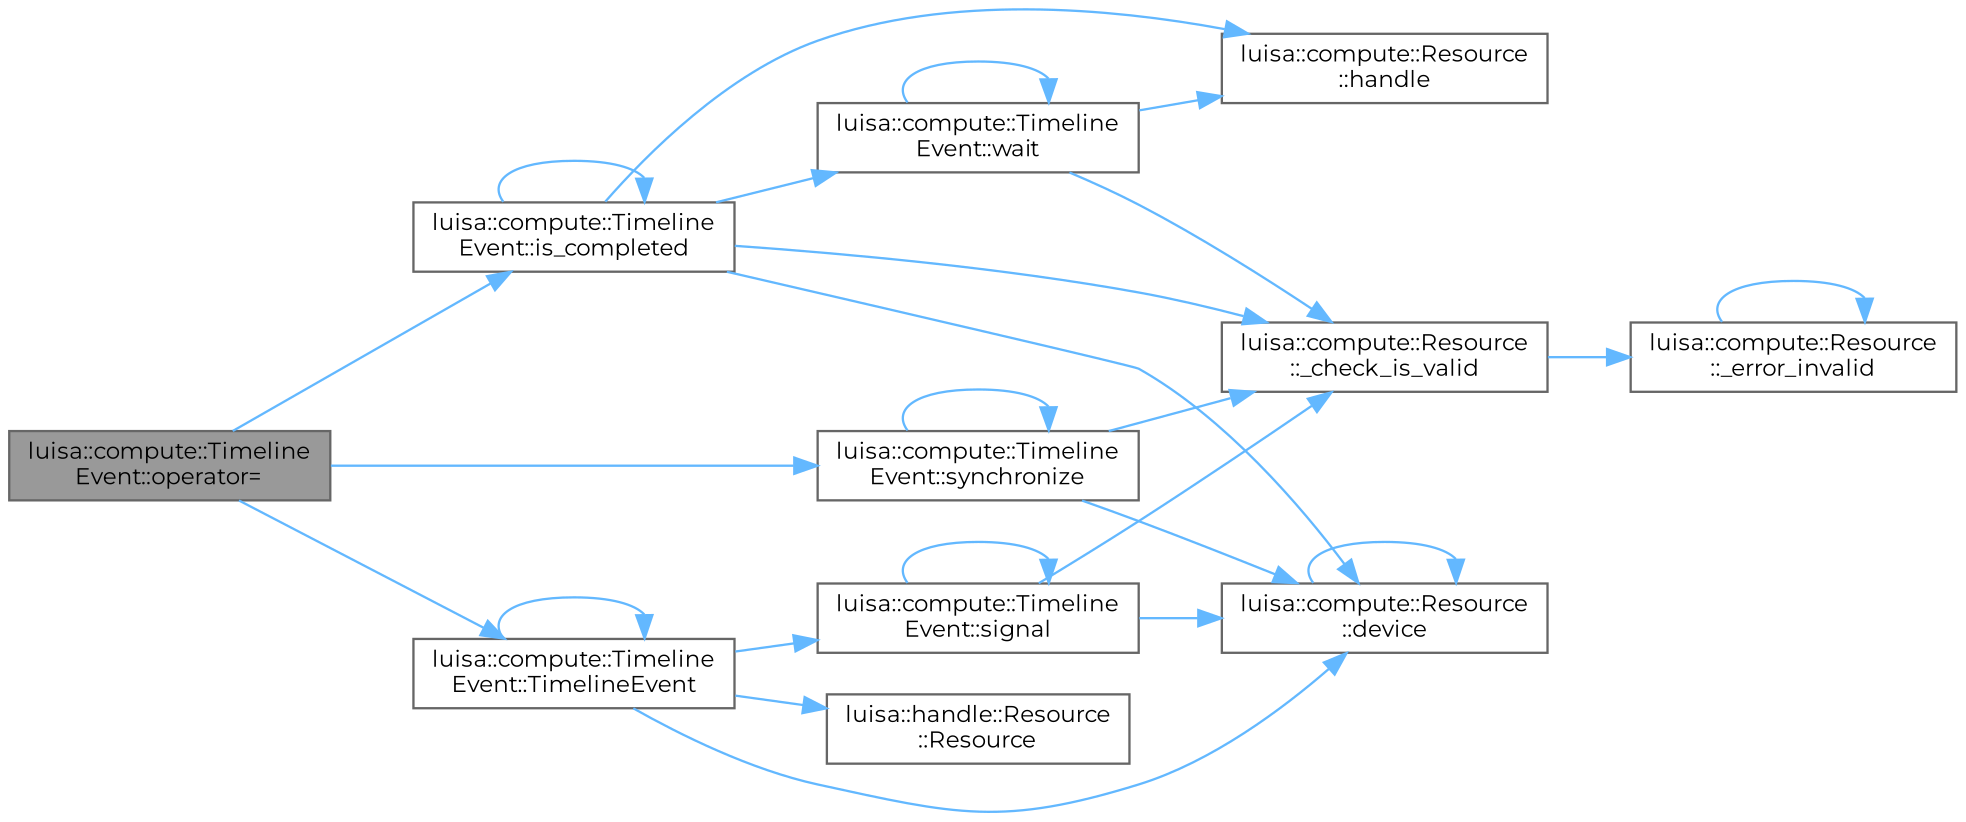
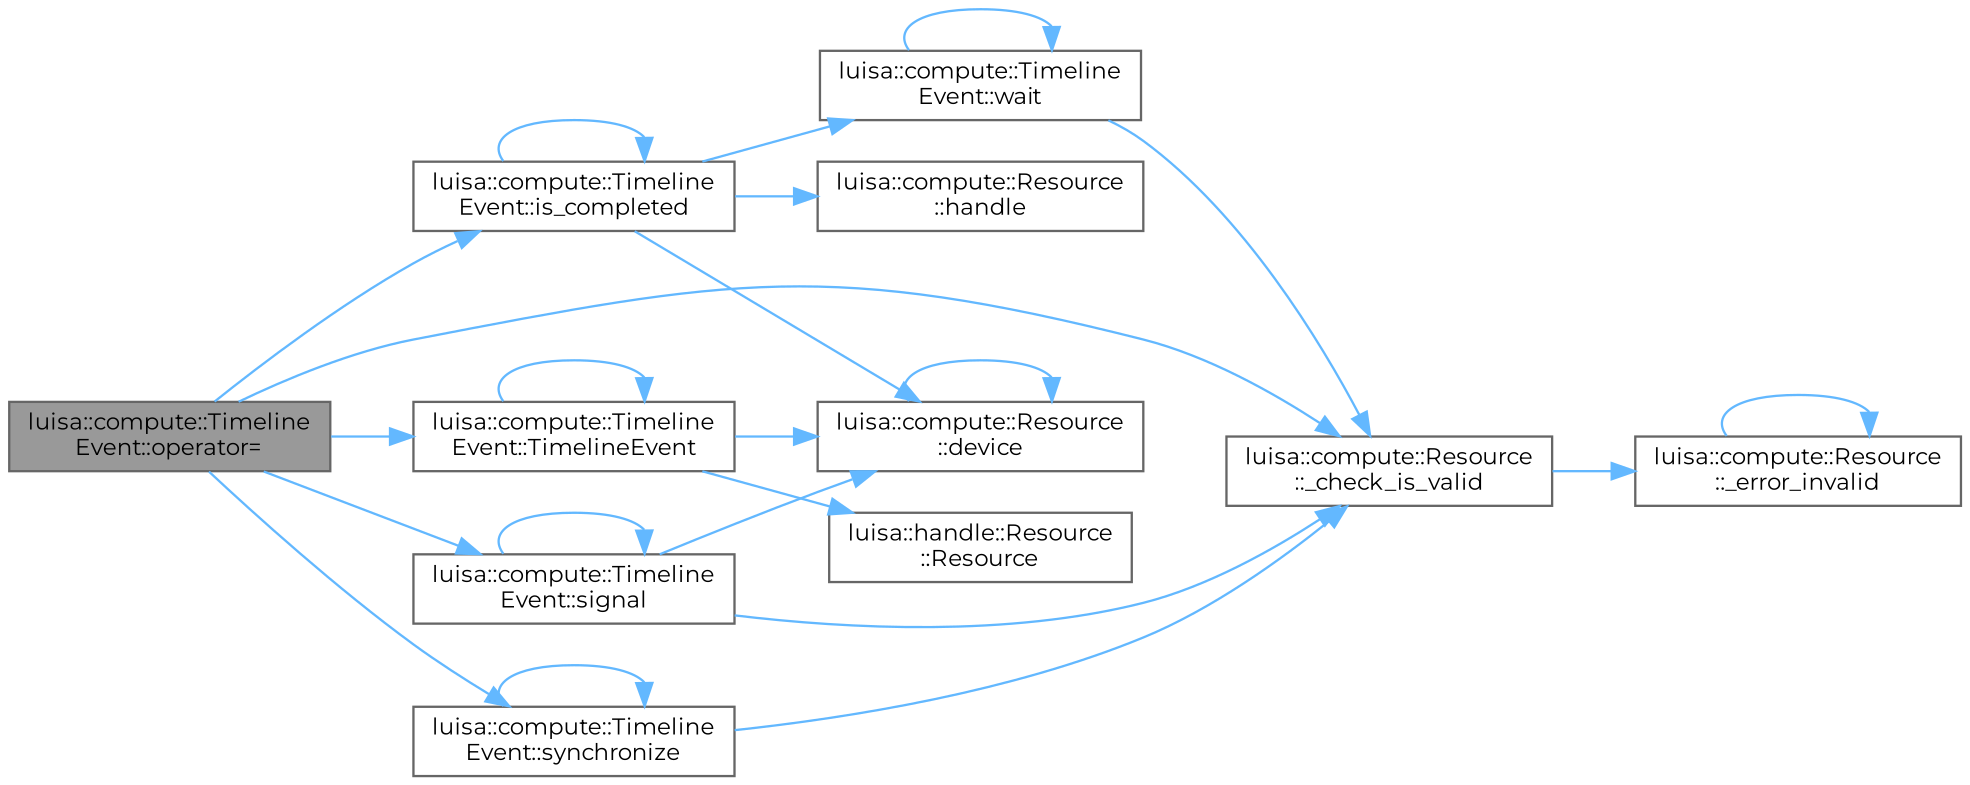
(1169, 105) -> none
(991, 270) -> (784, 287)
(1179, 537) -> none
(765, 647) -> (361, 509)
